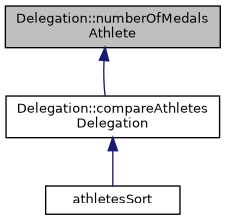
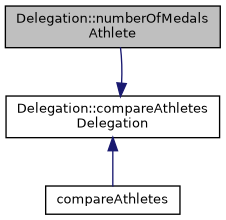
(104, 79) -> (122, 65)
(113, 200) -> (113, 200)
